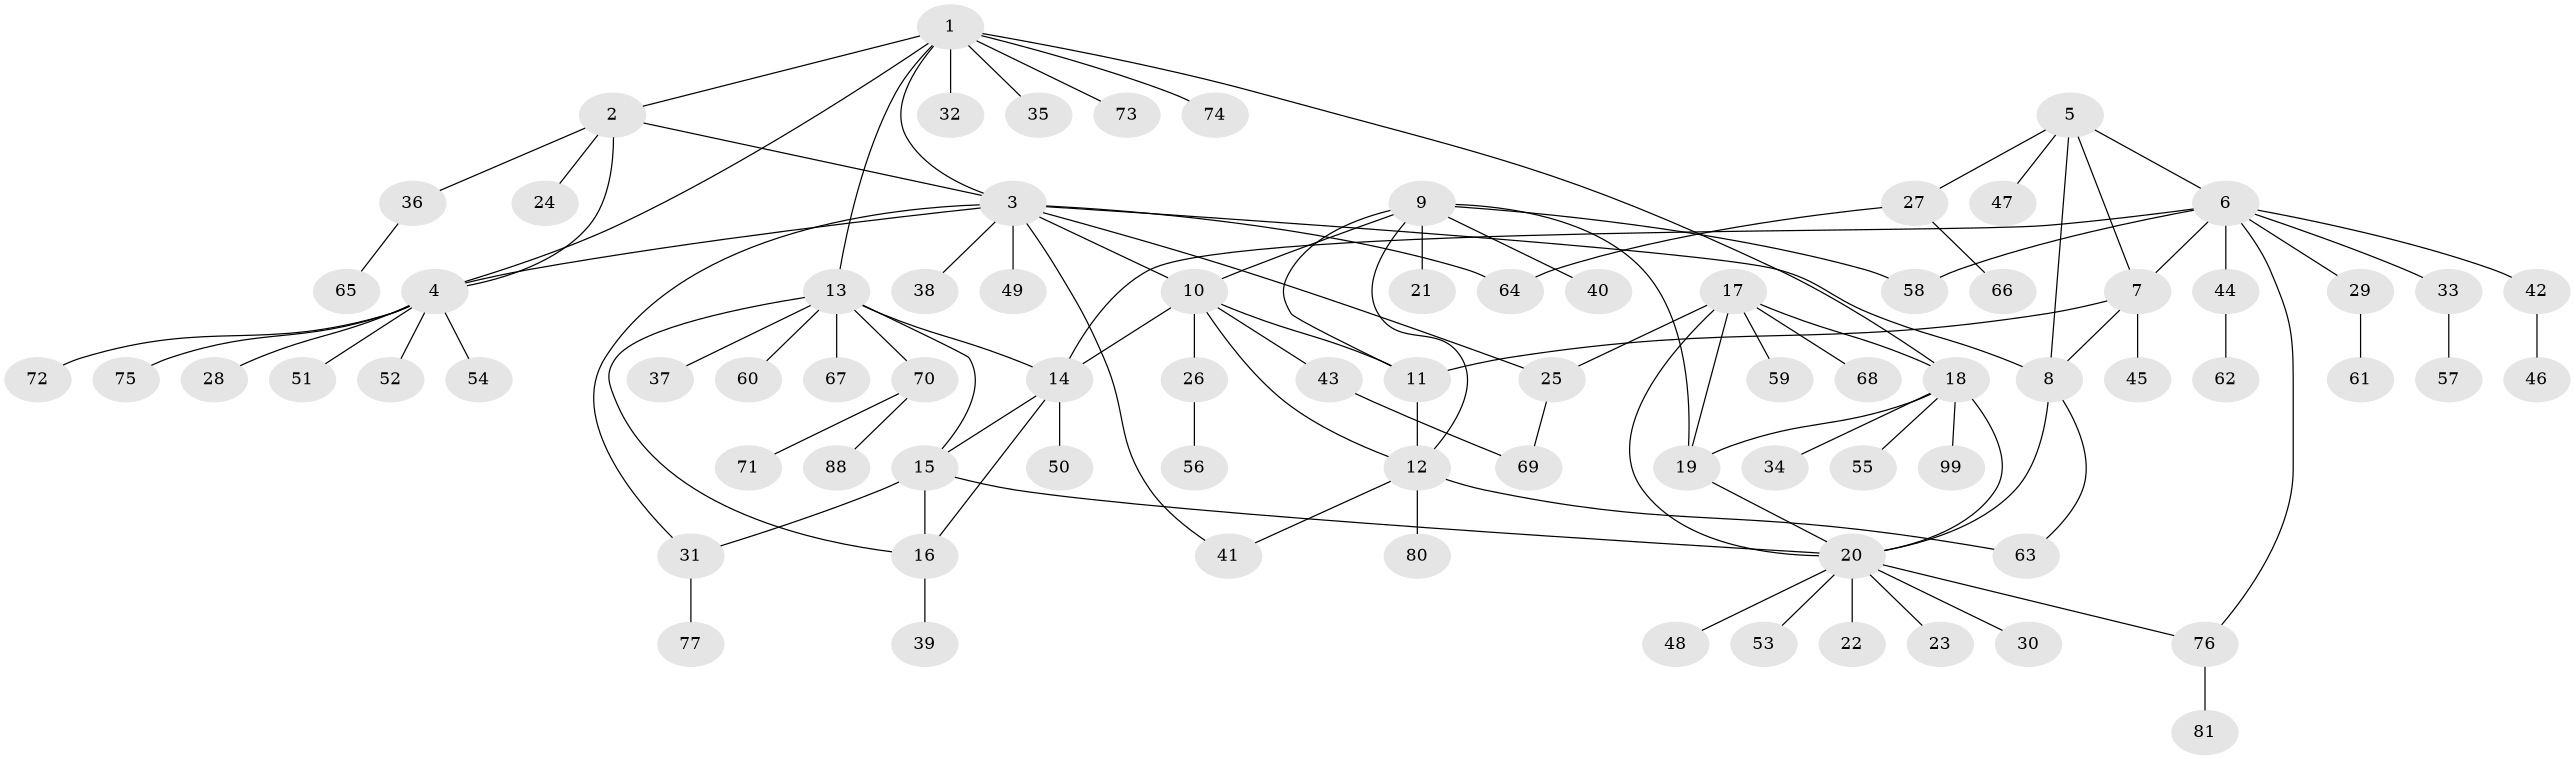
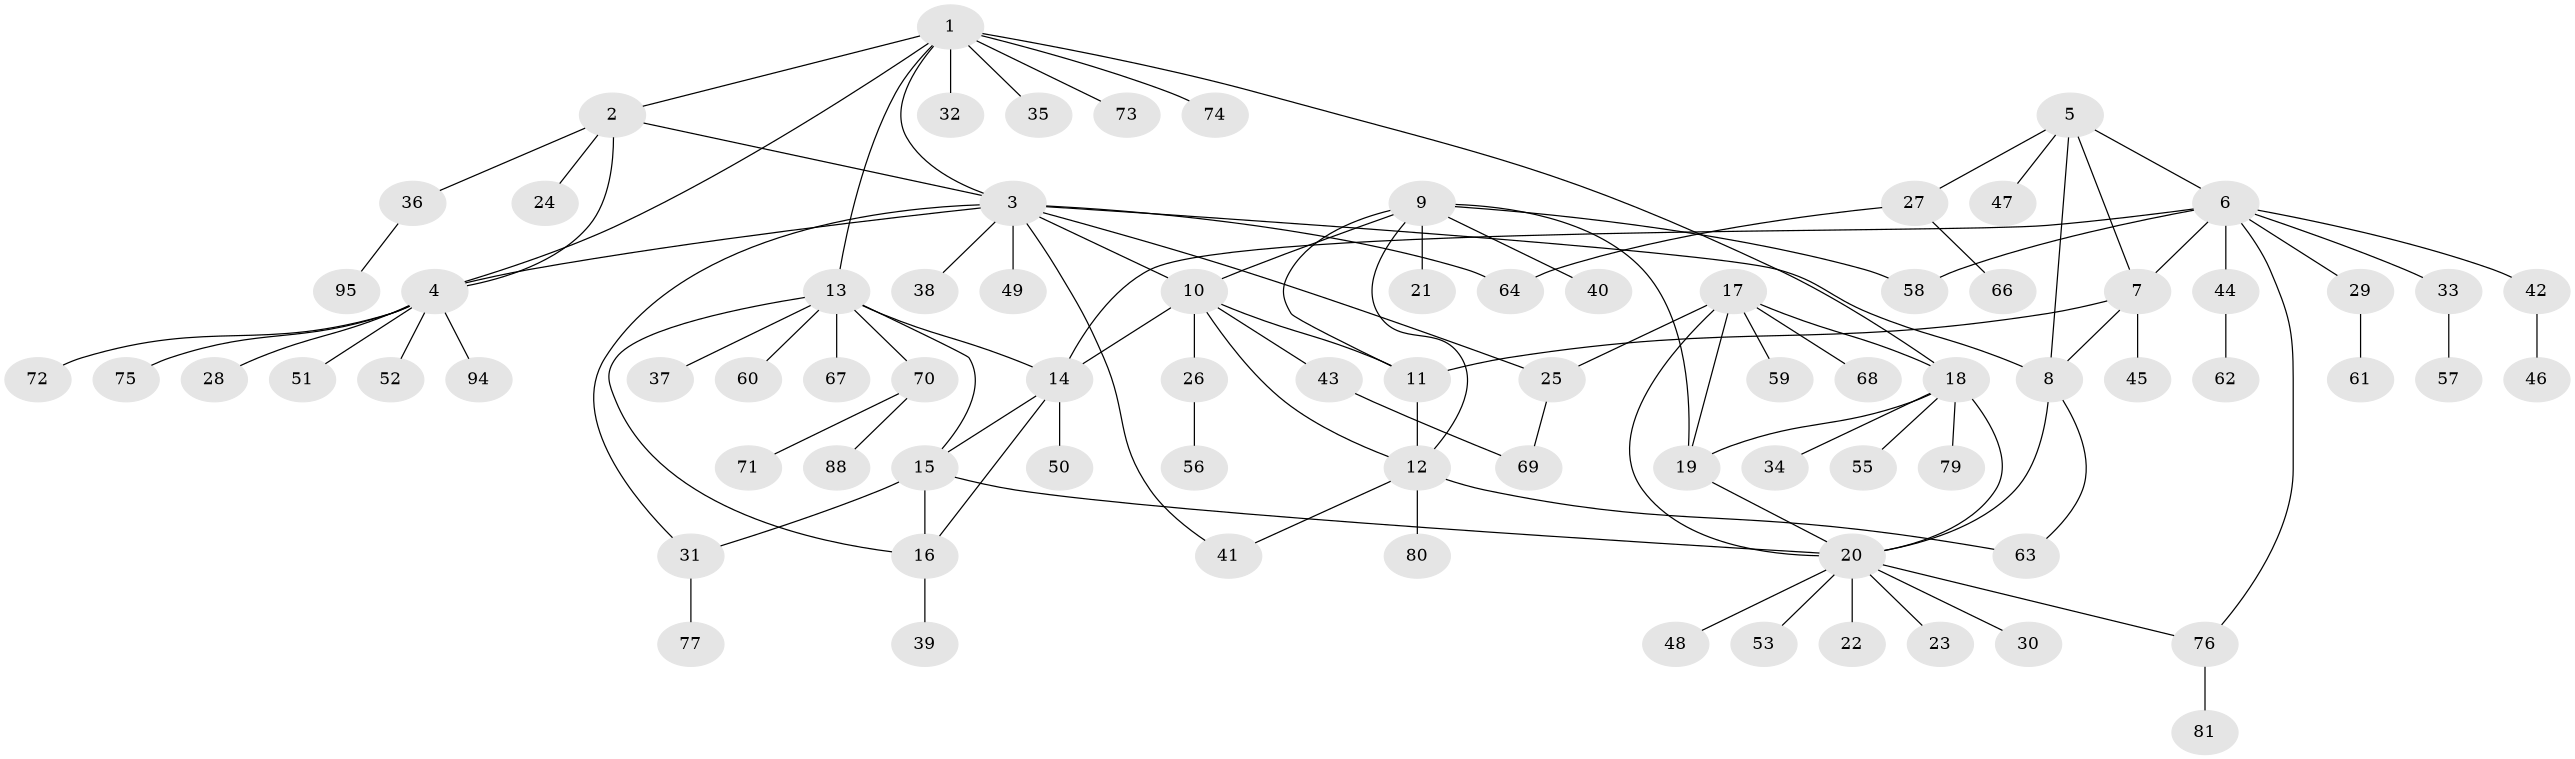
(347, 292) -> (347, 292)
(479, 380) -> (479, 380)
(1951, 468) -> (1951, 468)
